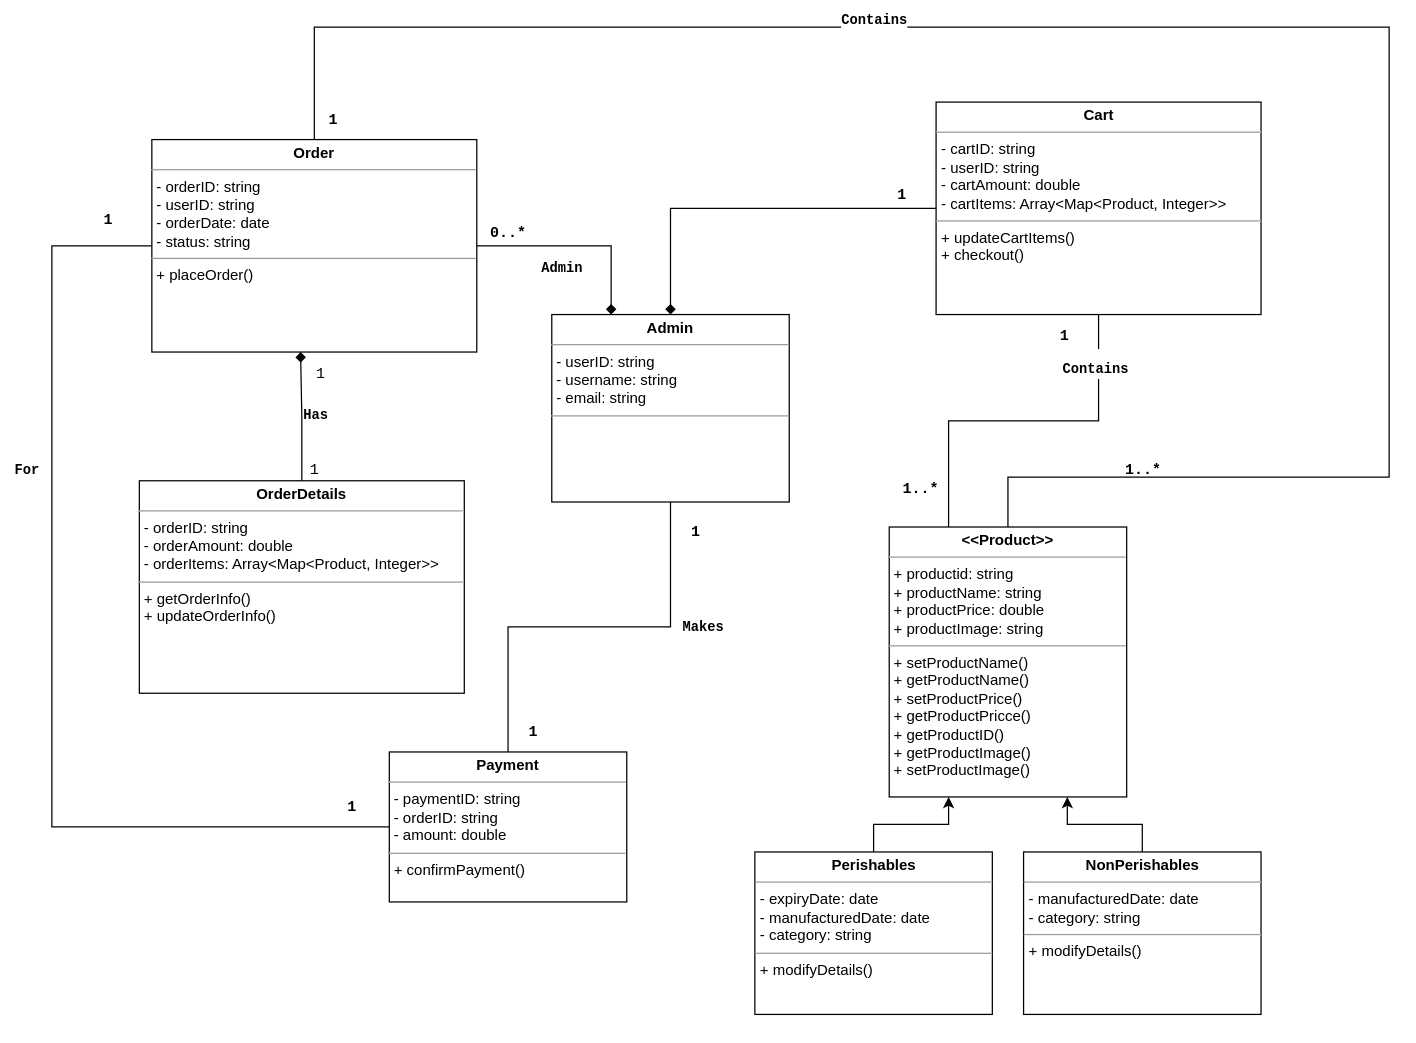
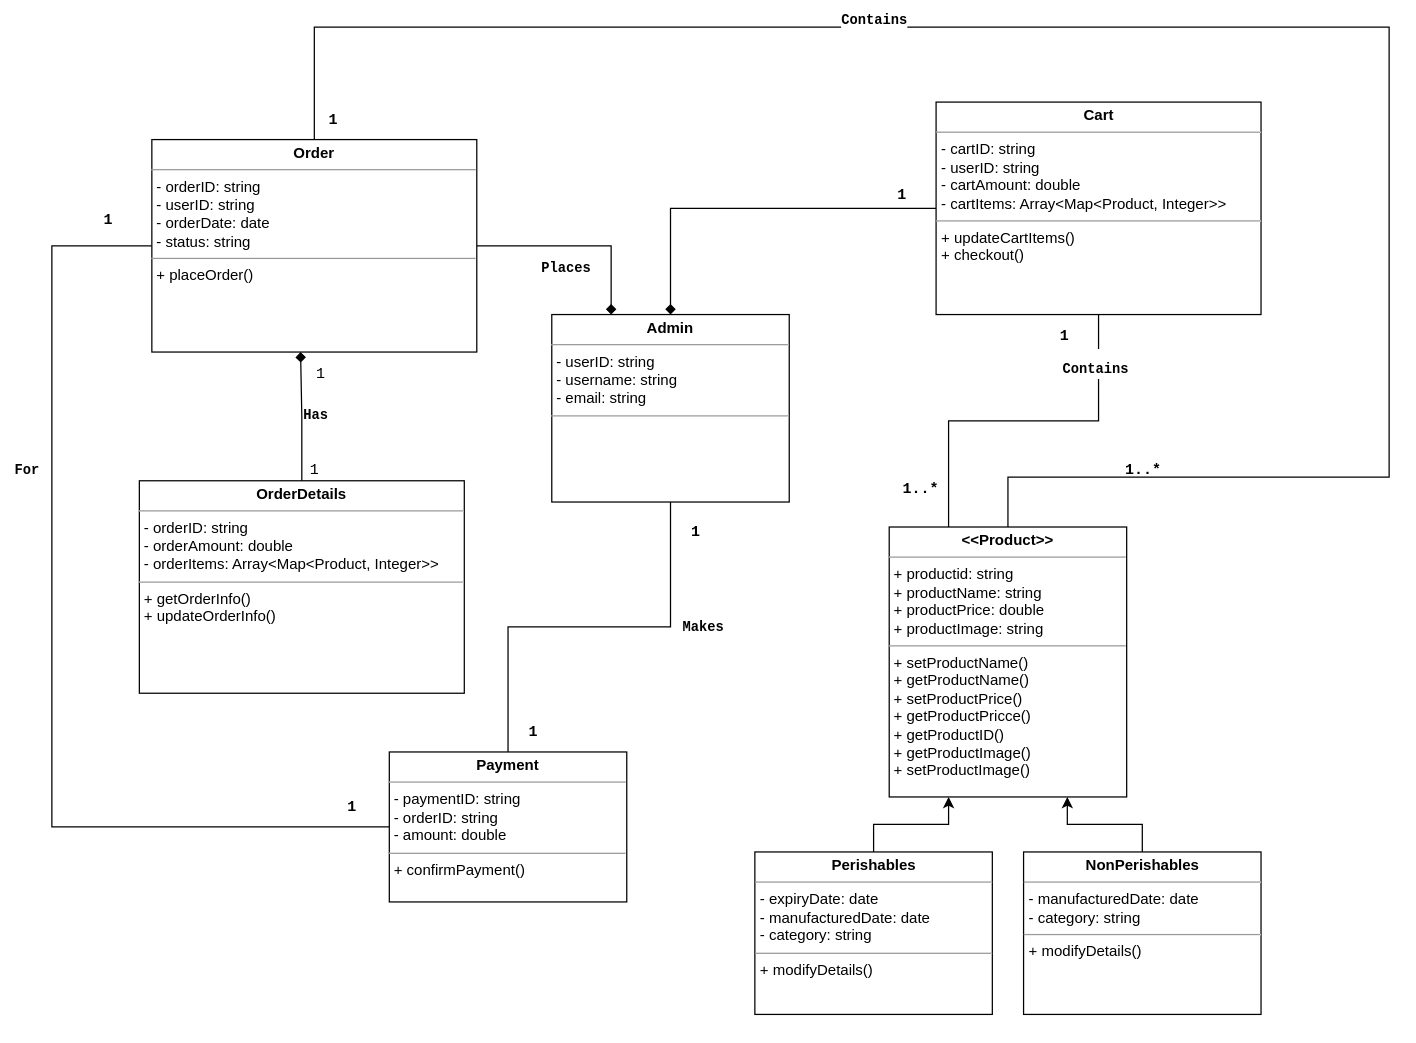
(508, 227) -> none
(572, 278) -> (572, 278)
